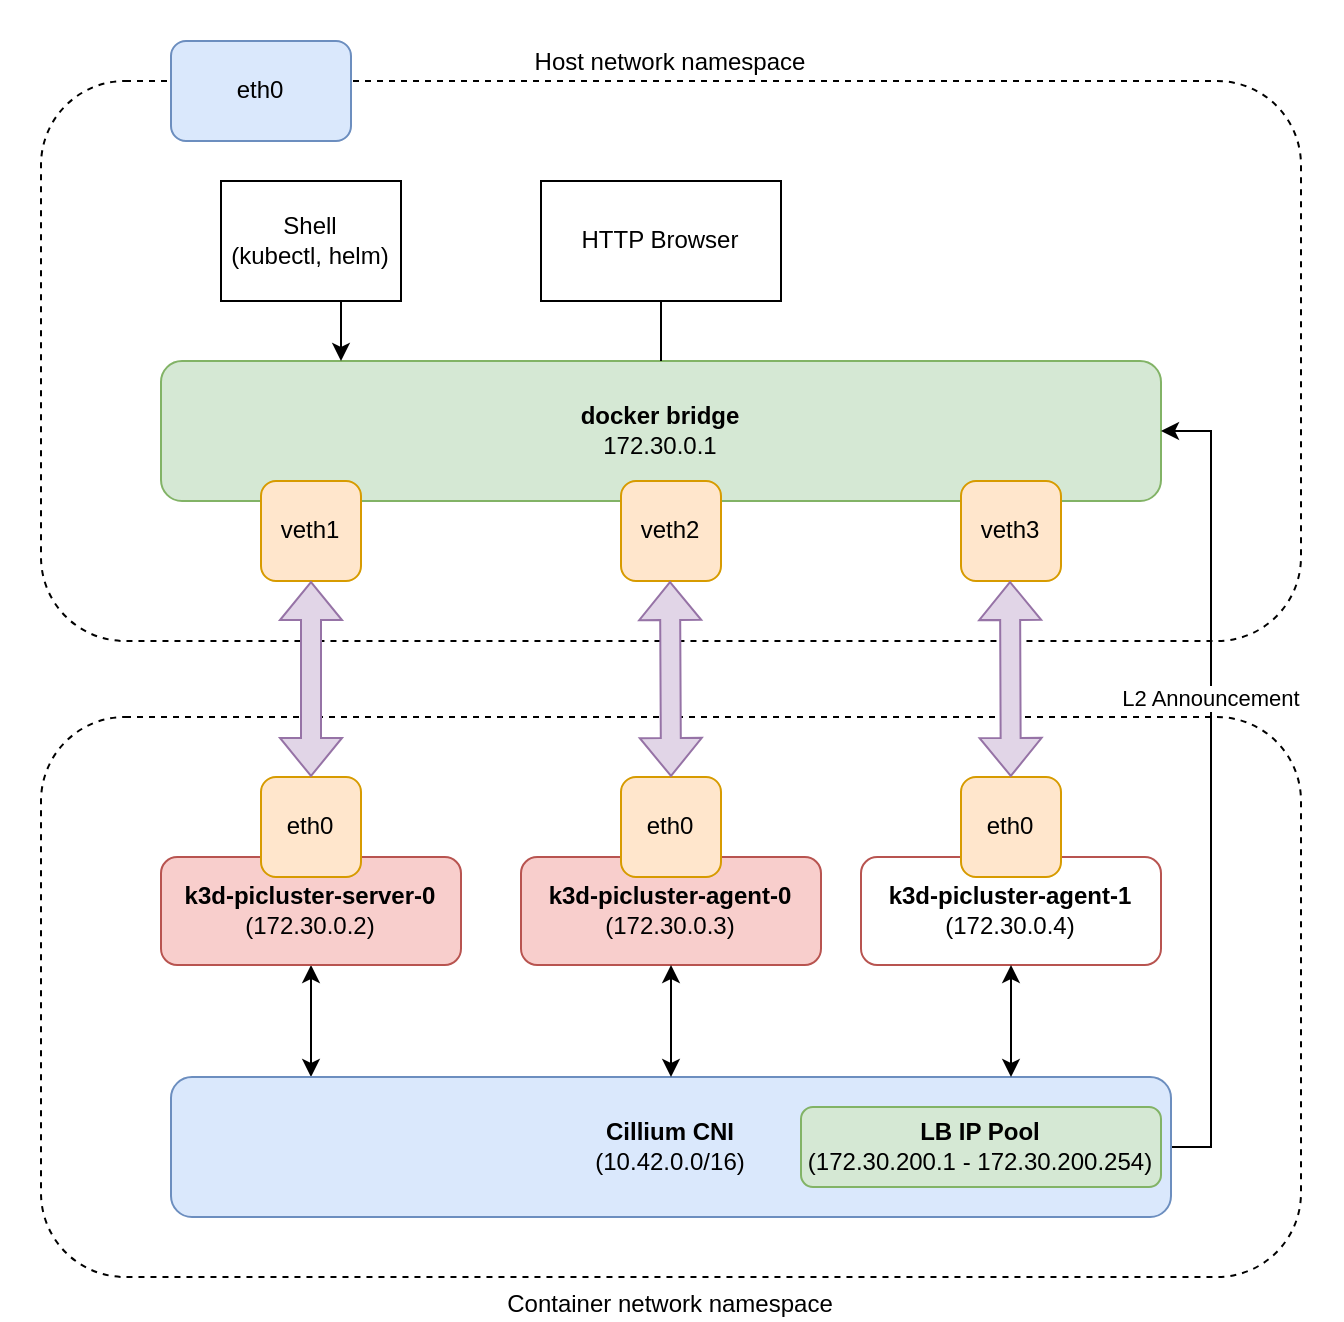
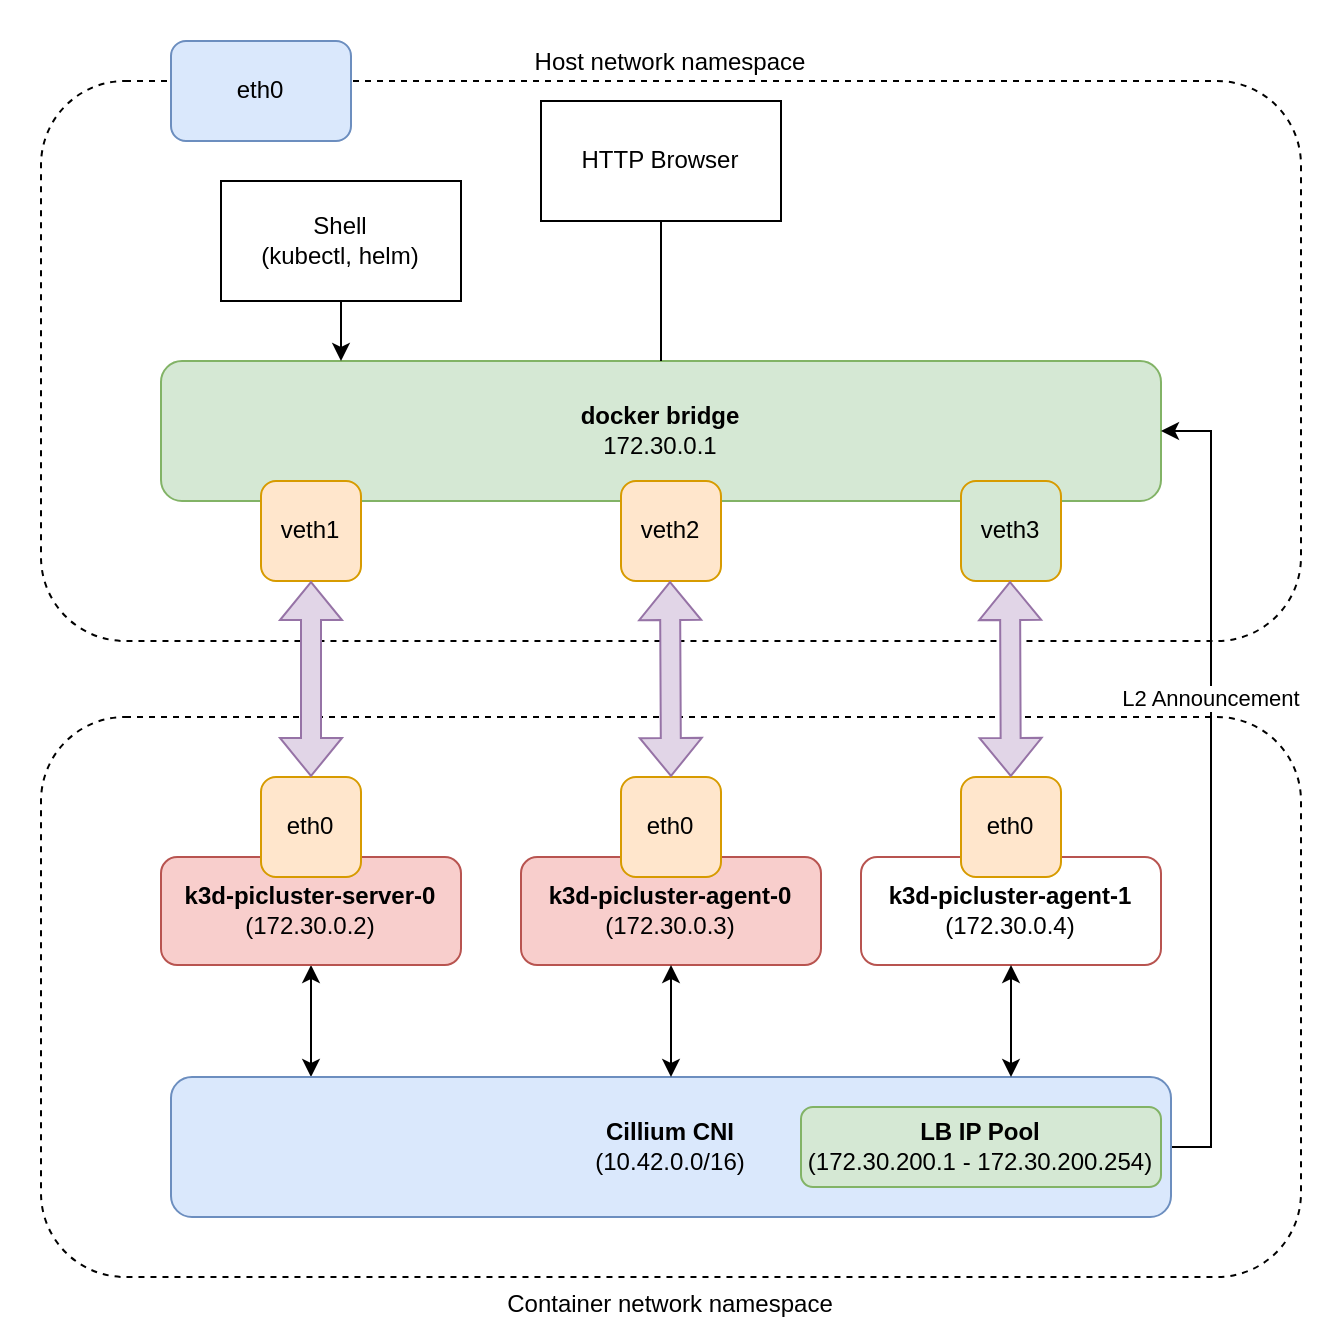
(311, 241) -> (341, 241)
(661, 241) -> (661, 161)
(1011, 531) -> (1011, 531)
